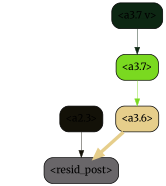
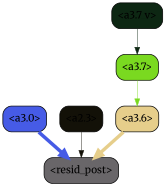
none -> (25, 119)
